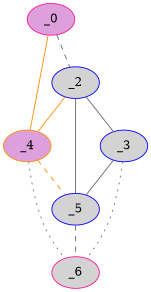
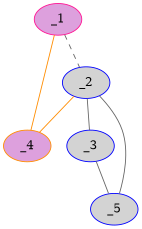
(51, 19) -> (58, 19)
(51, 178) -> none
(76, 273) -> none
